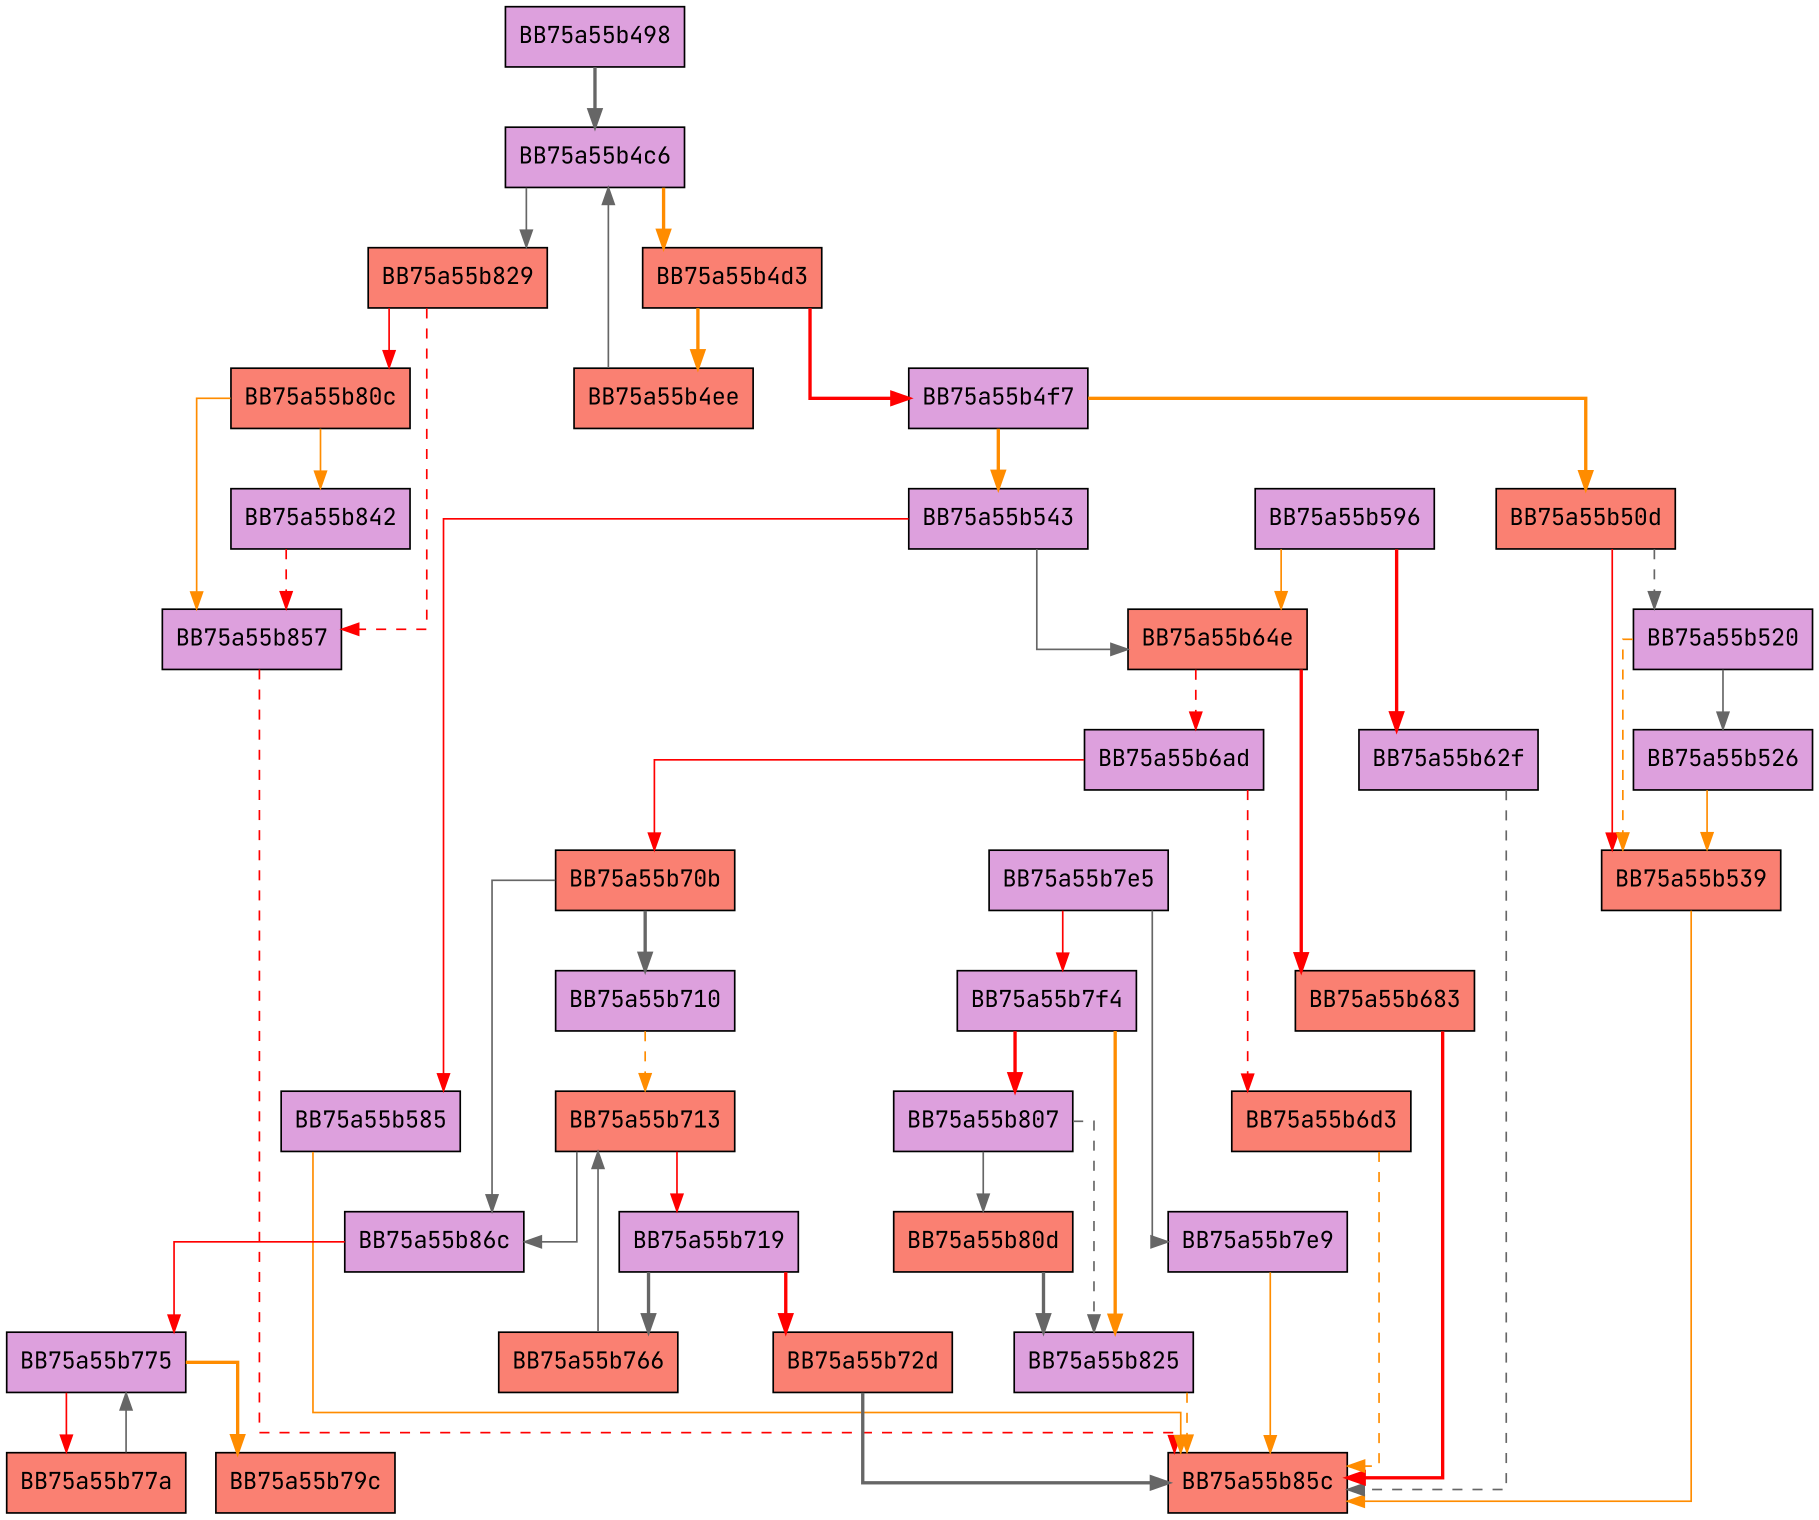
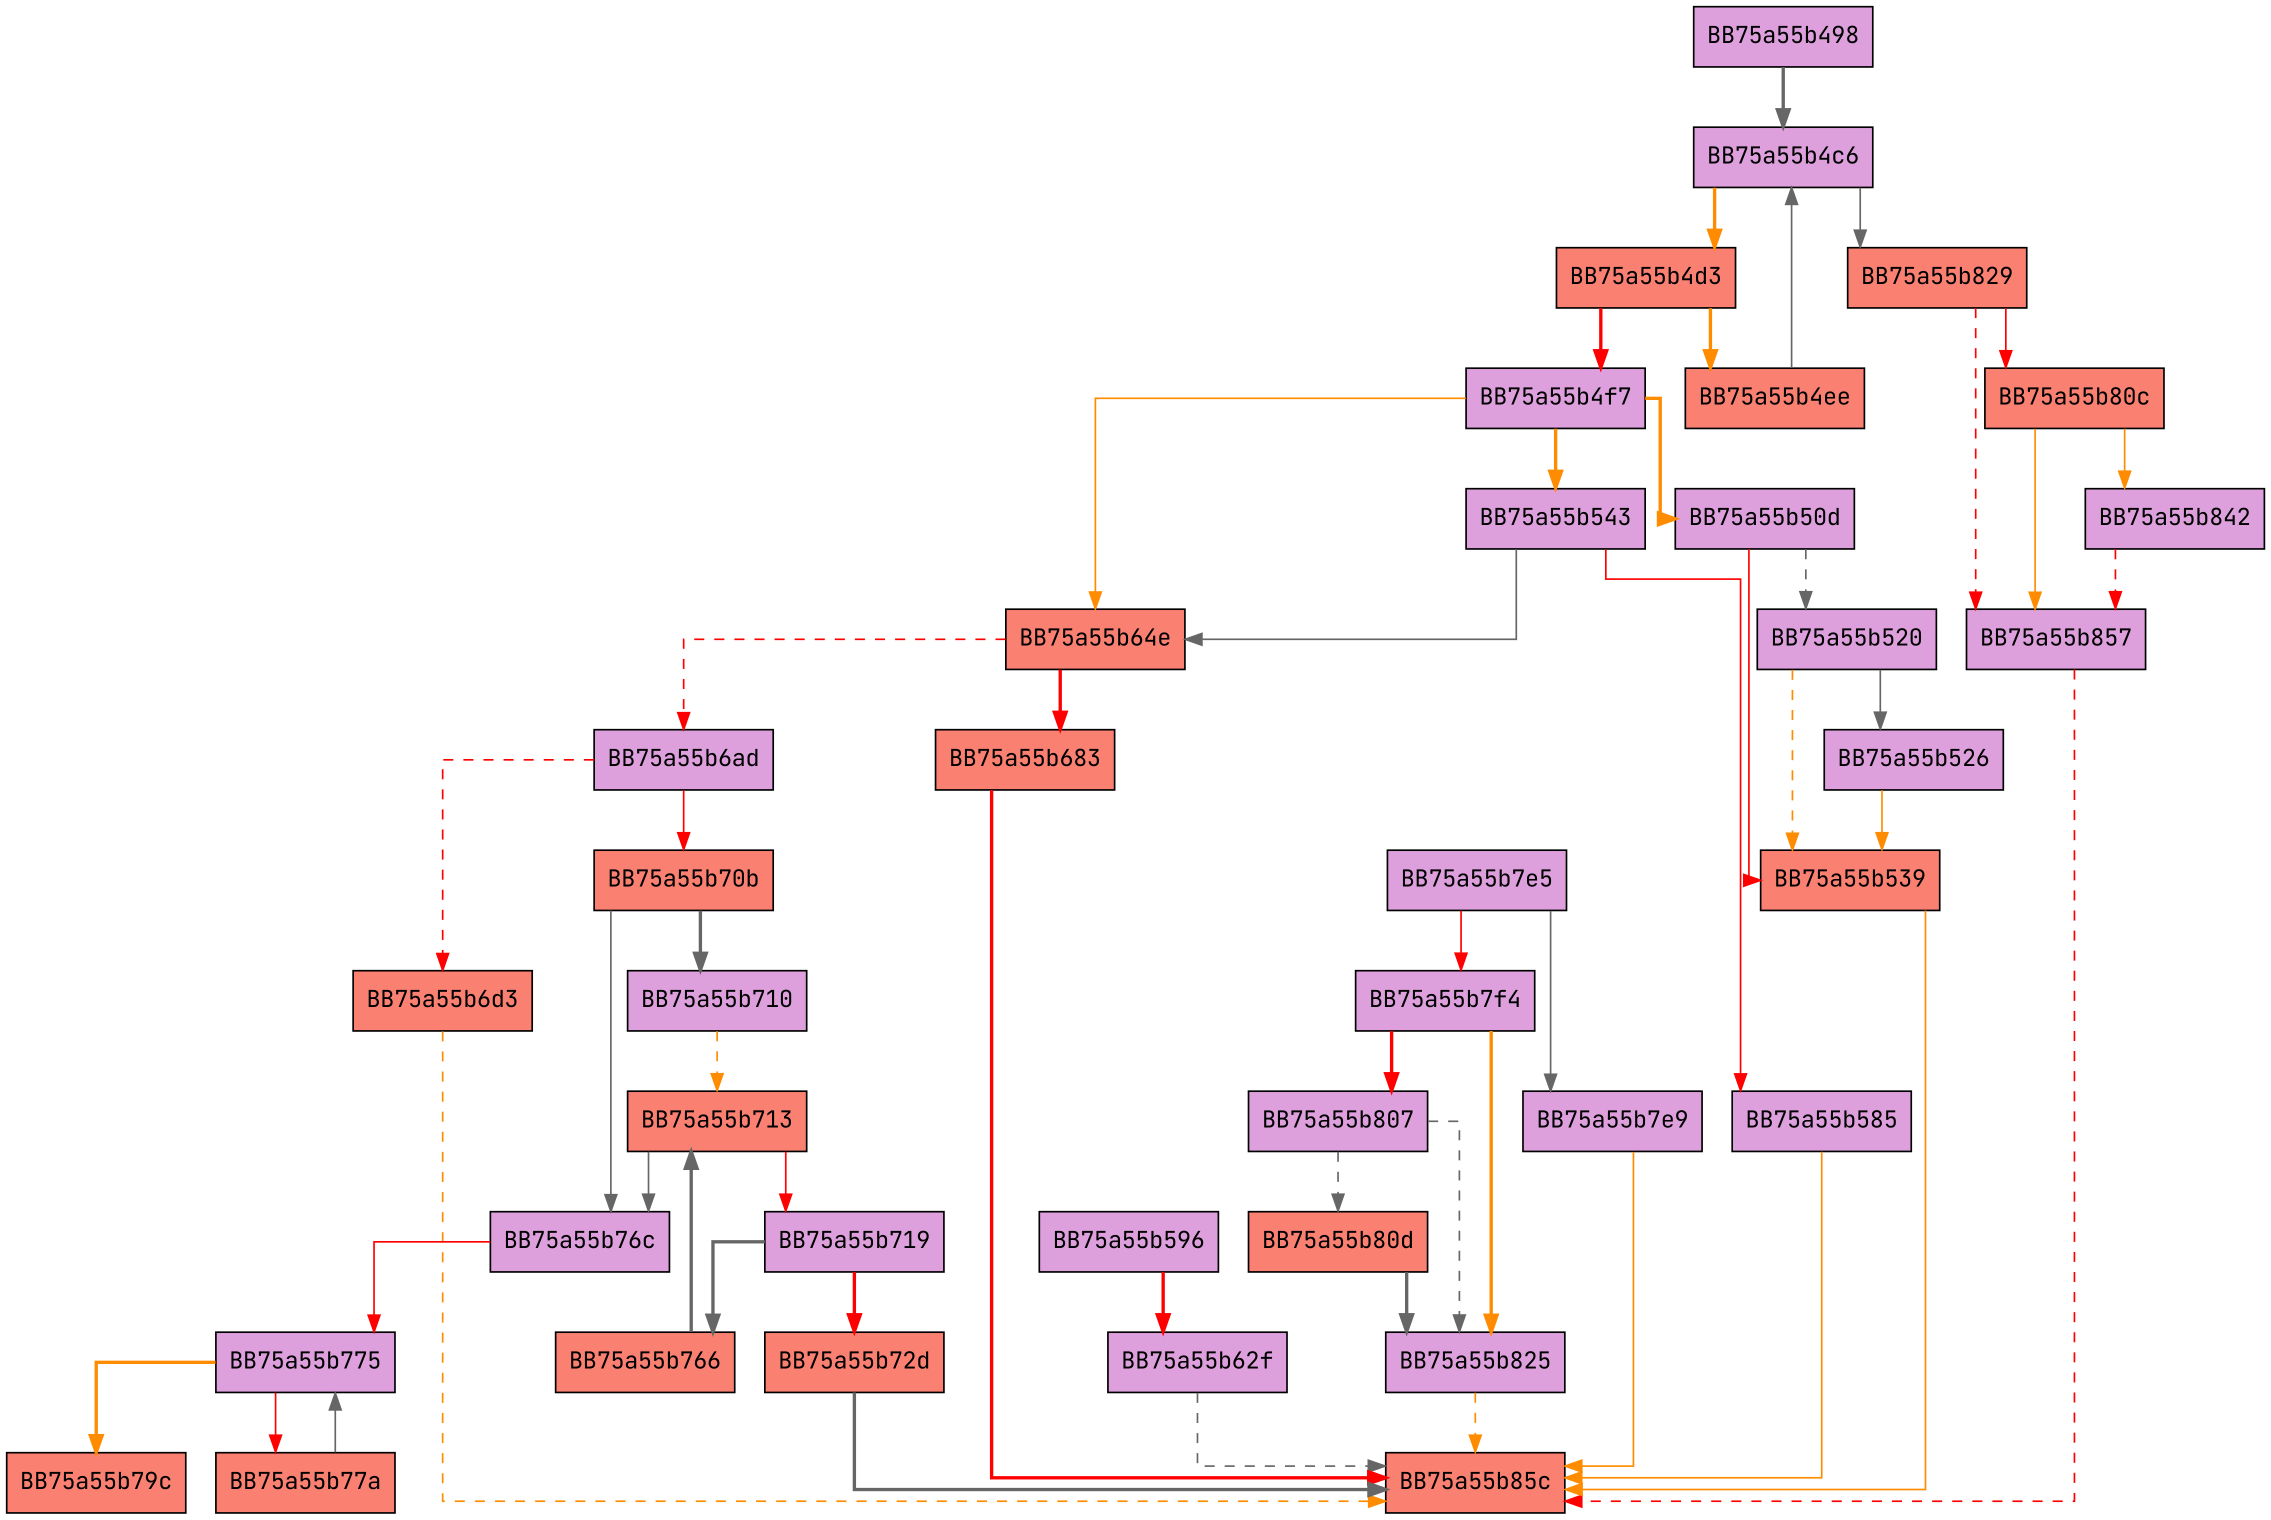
(1586, 519) -> (1765, 519)
(1281, 571) -> (1184, 398)
(983, 1173) -> (1338, 1173)
(434, 1242) -> (580, 1242)
(598, 1250) -> (691, 1250)
